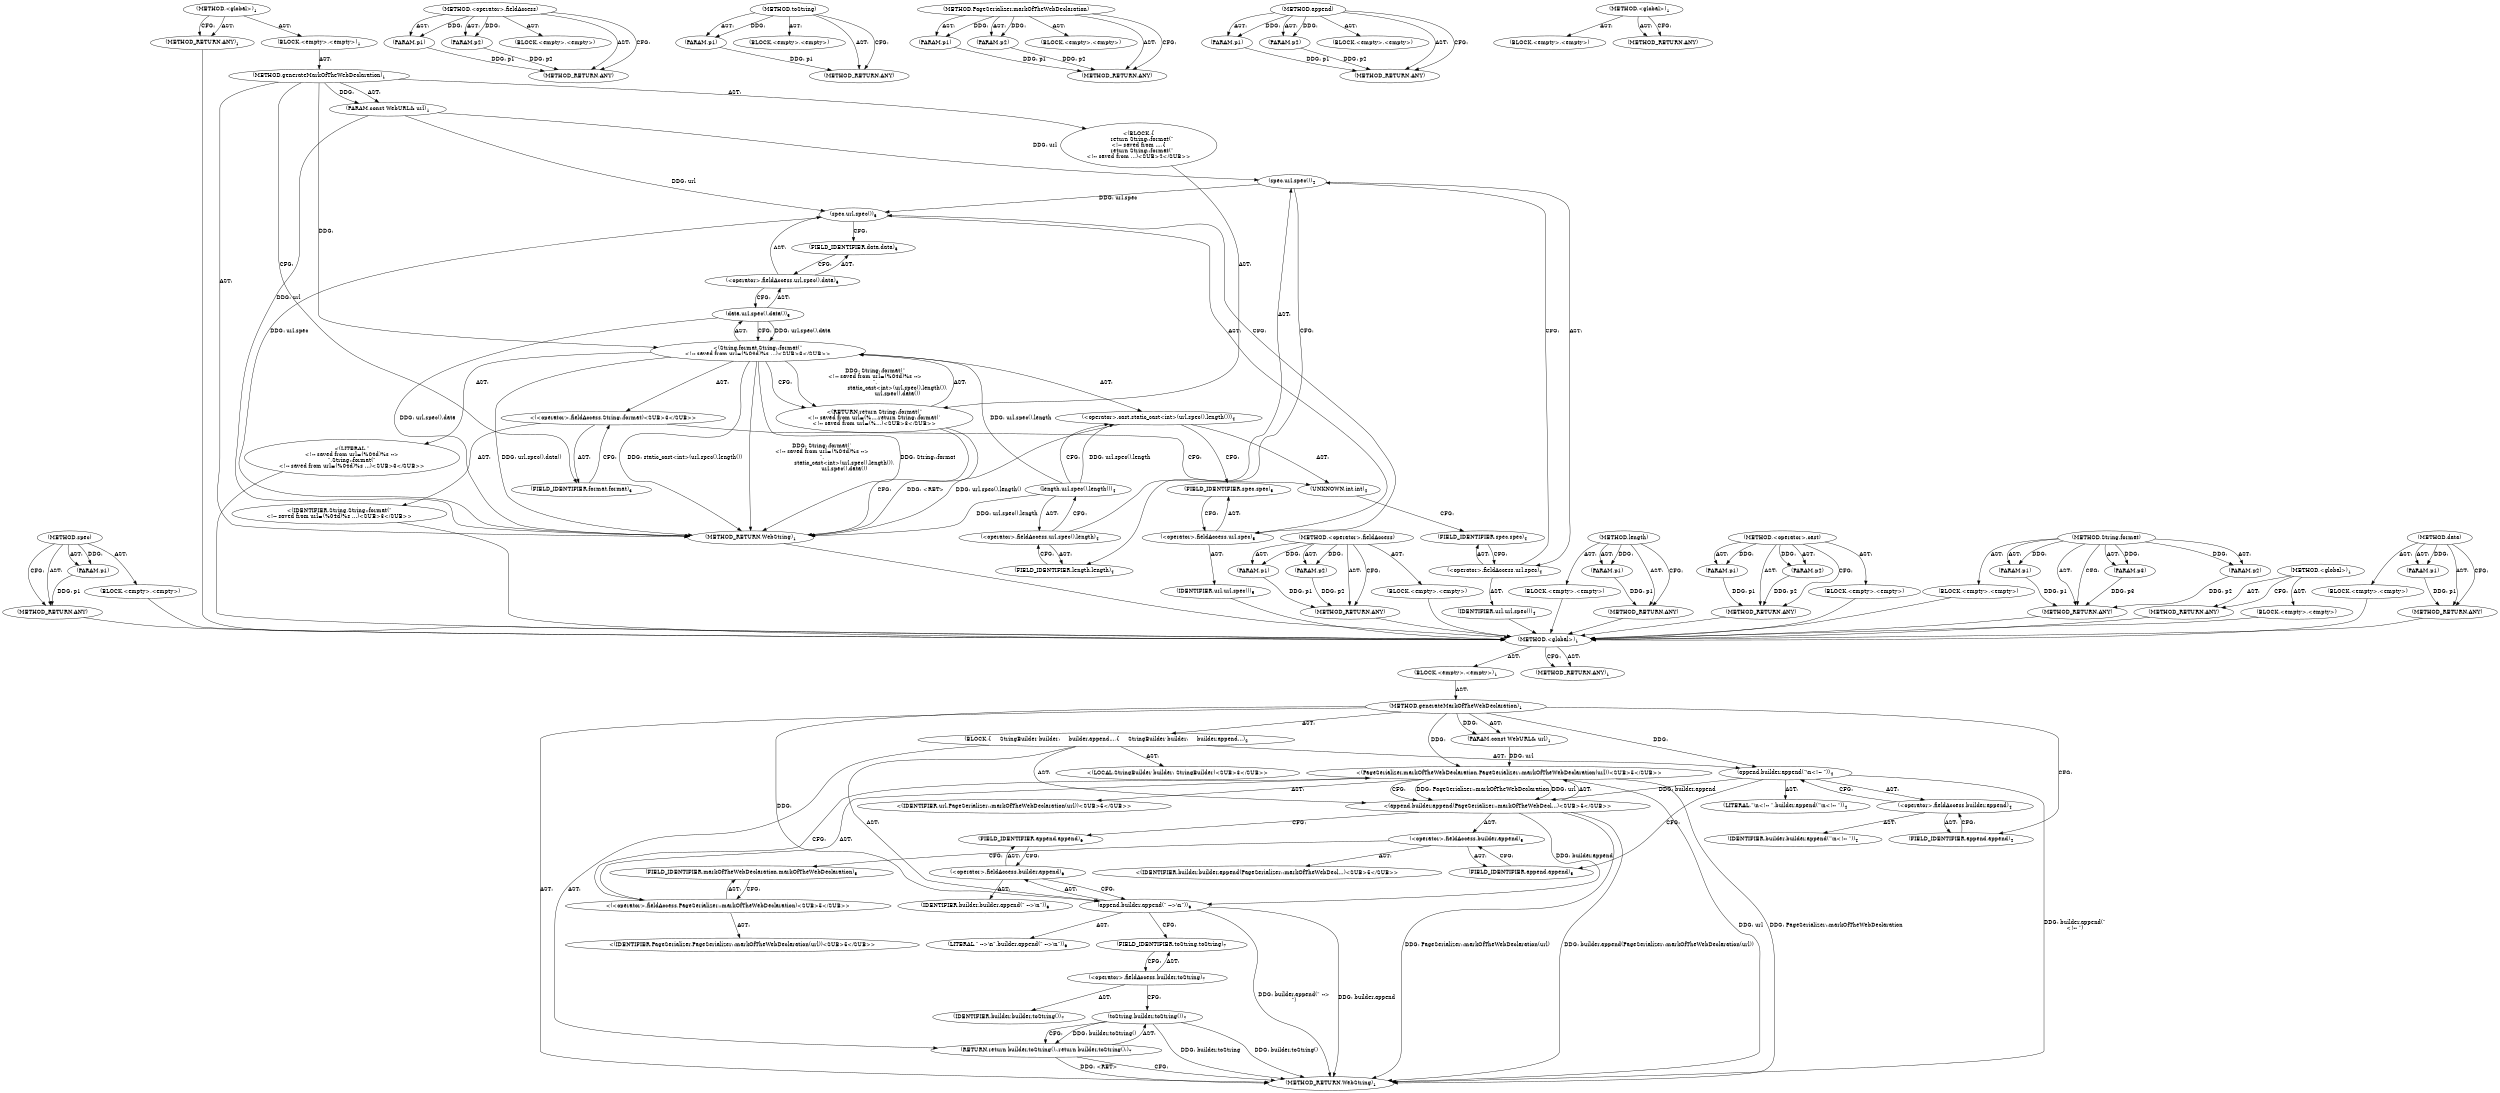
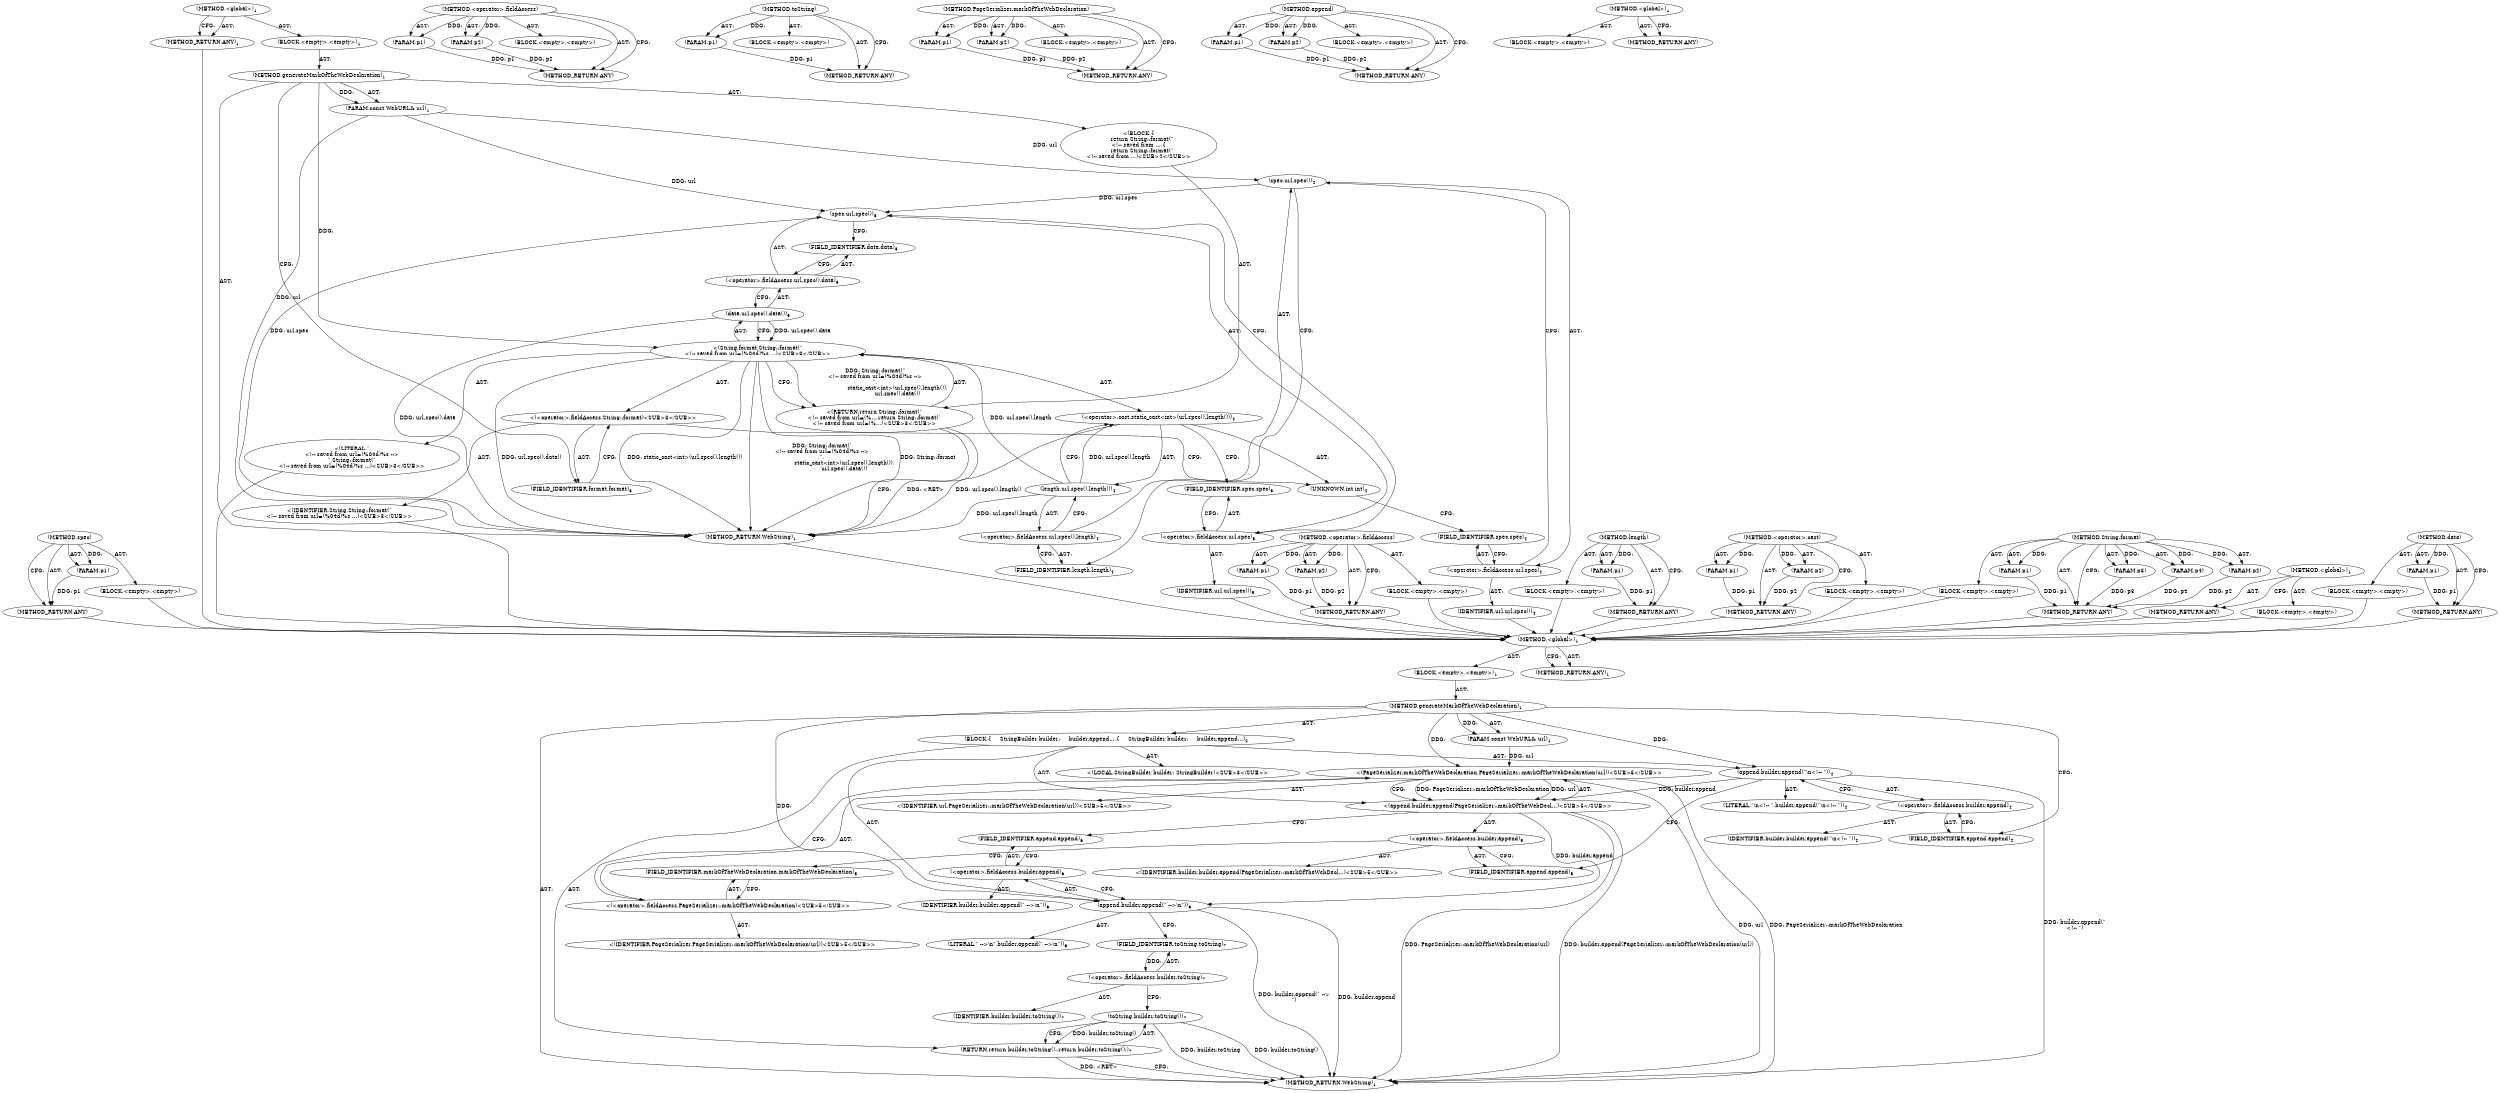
none -> (1157, 468)
none -> (2188, 571)
(1155, 962) -> (1155, 962)
